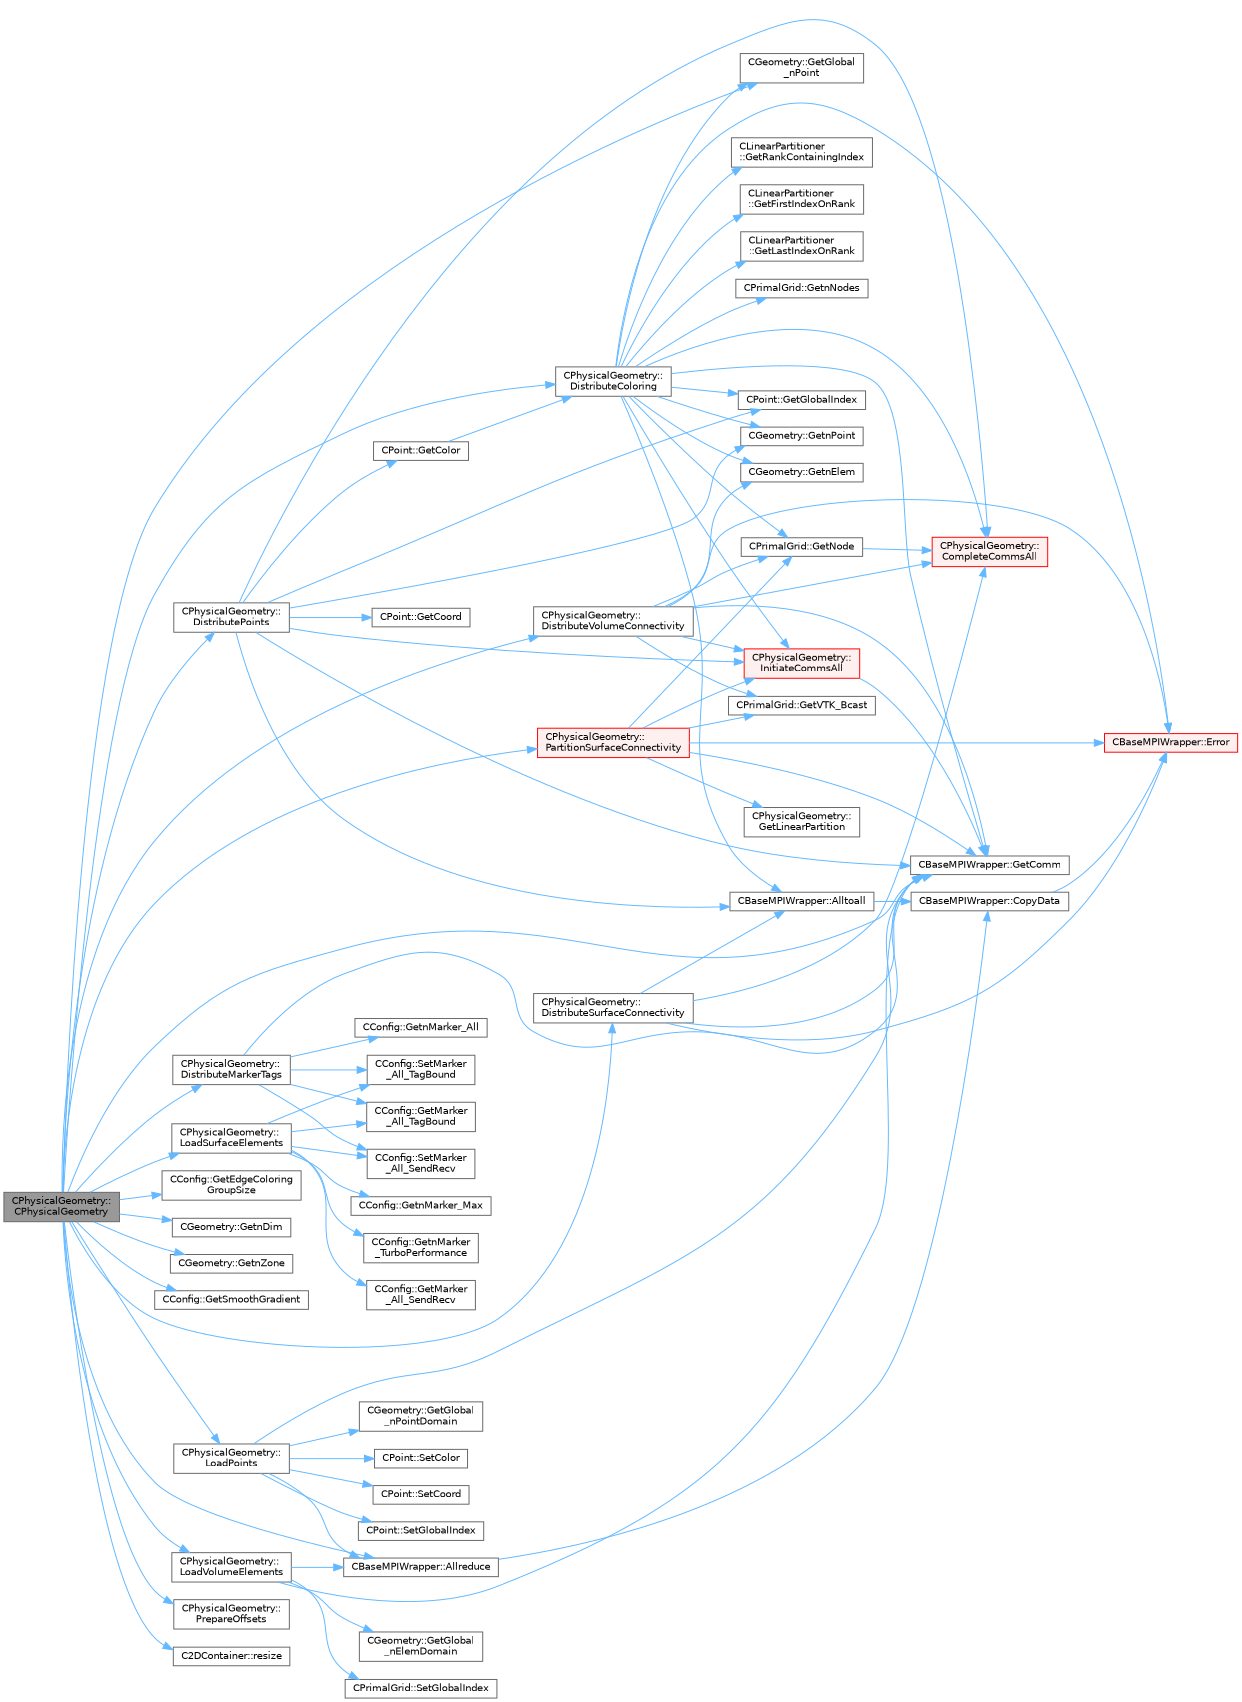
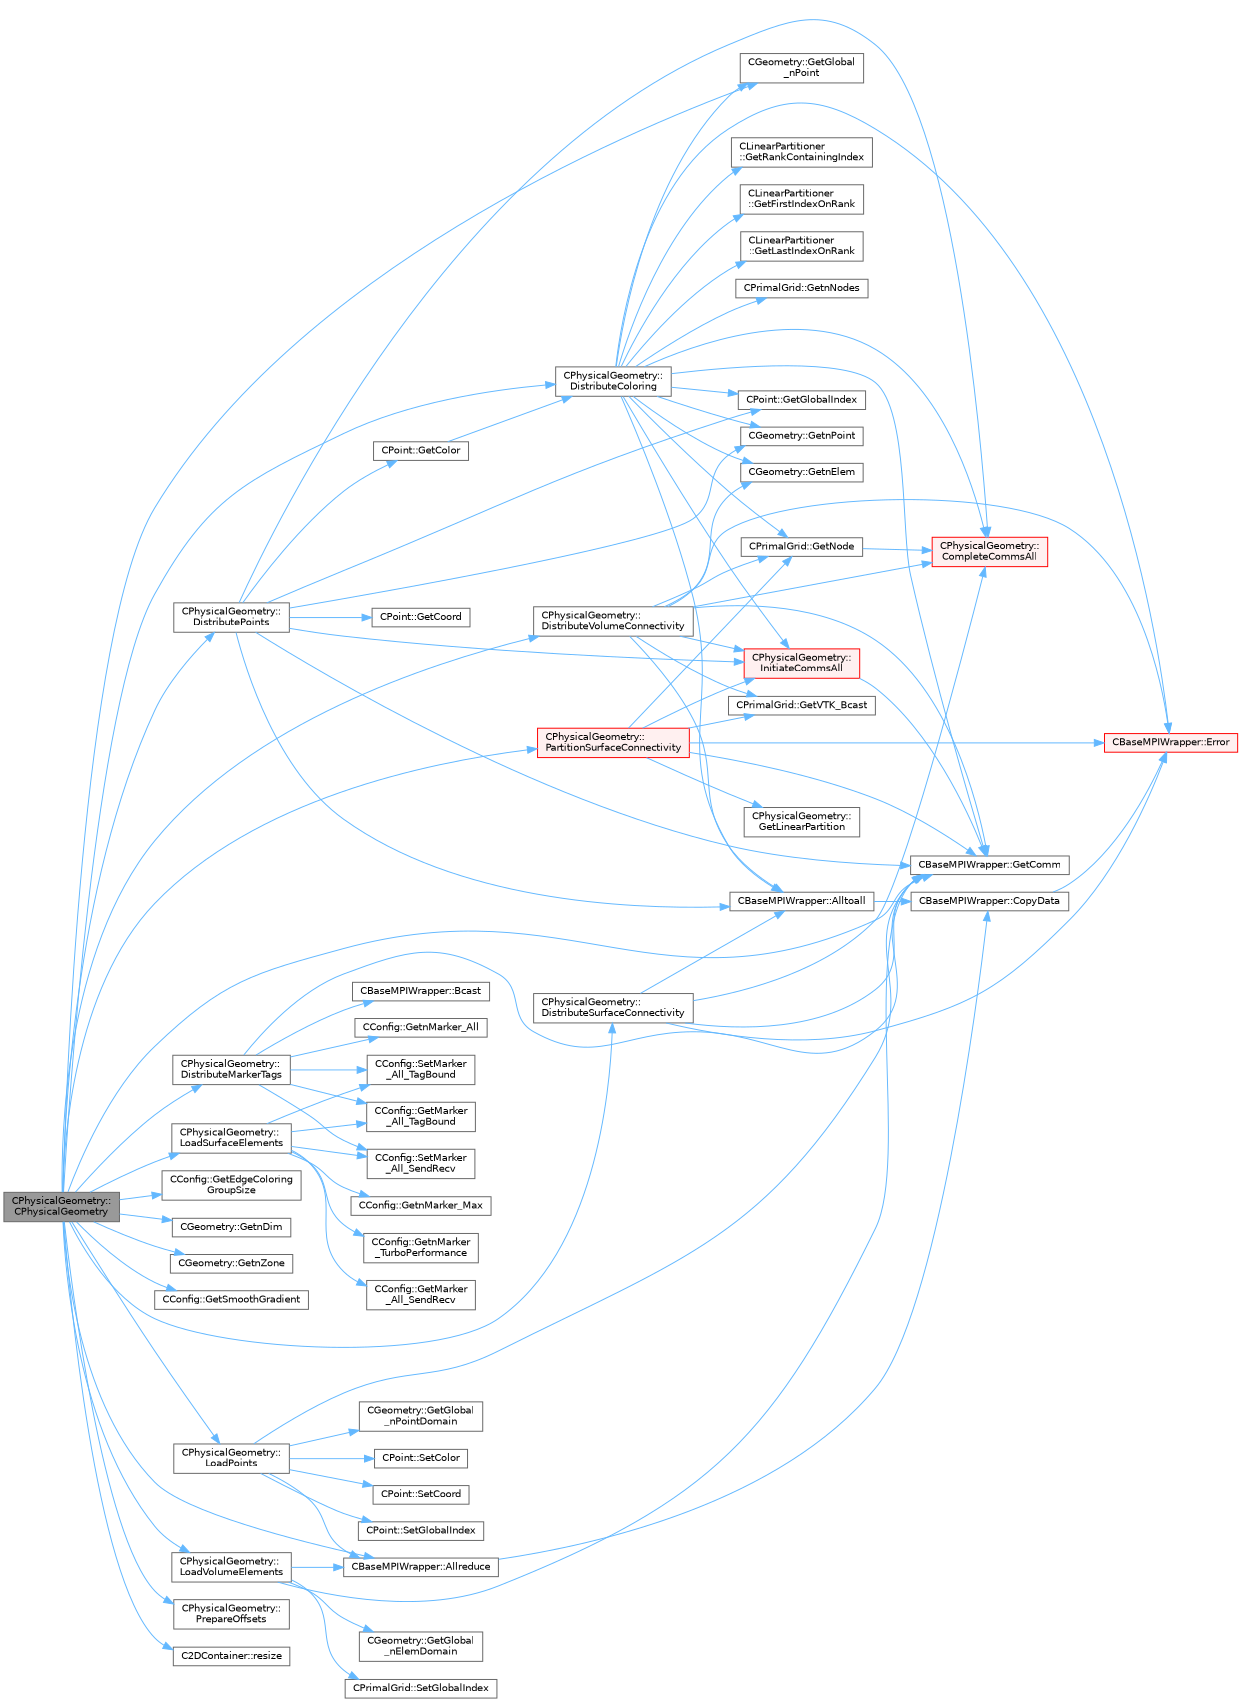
none -> (693, 719)
none -> (421, 992)
